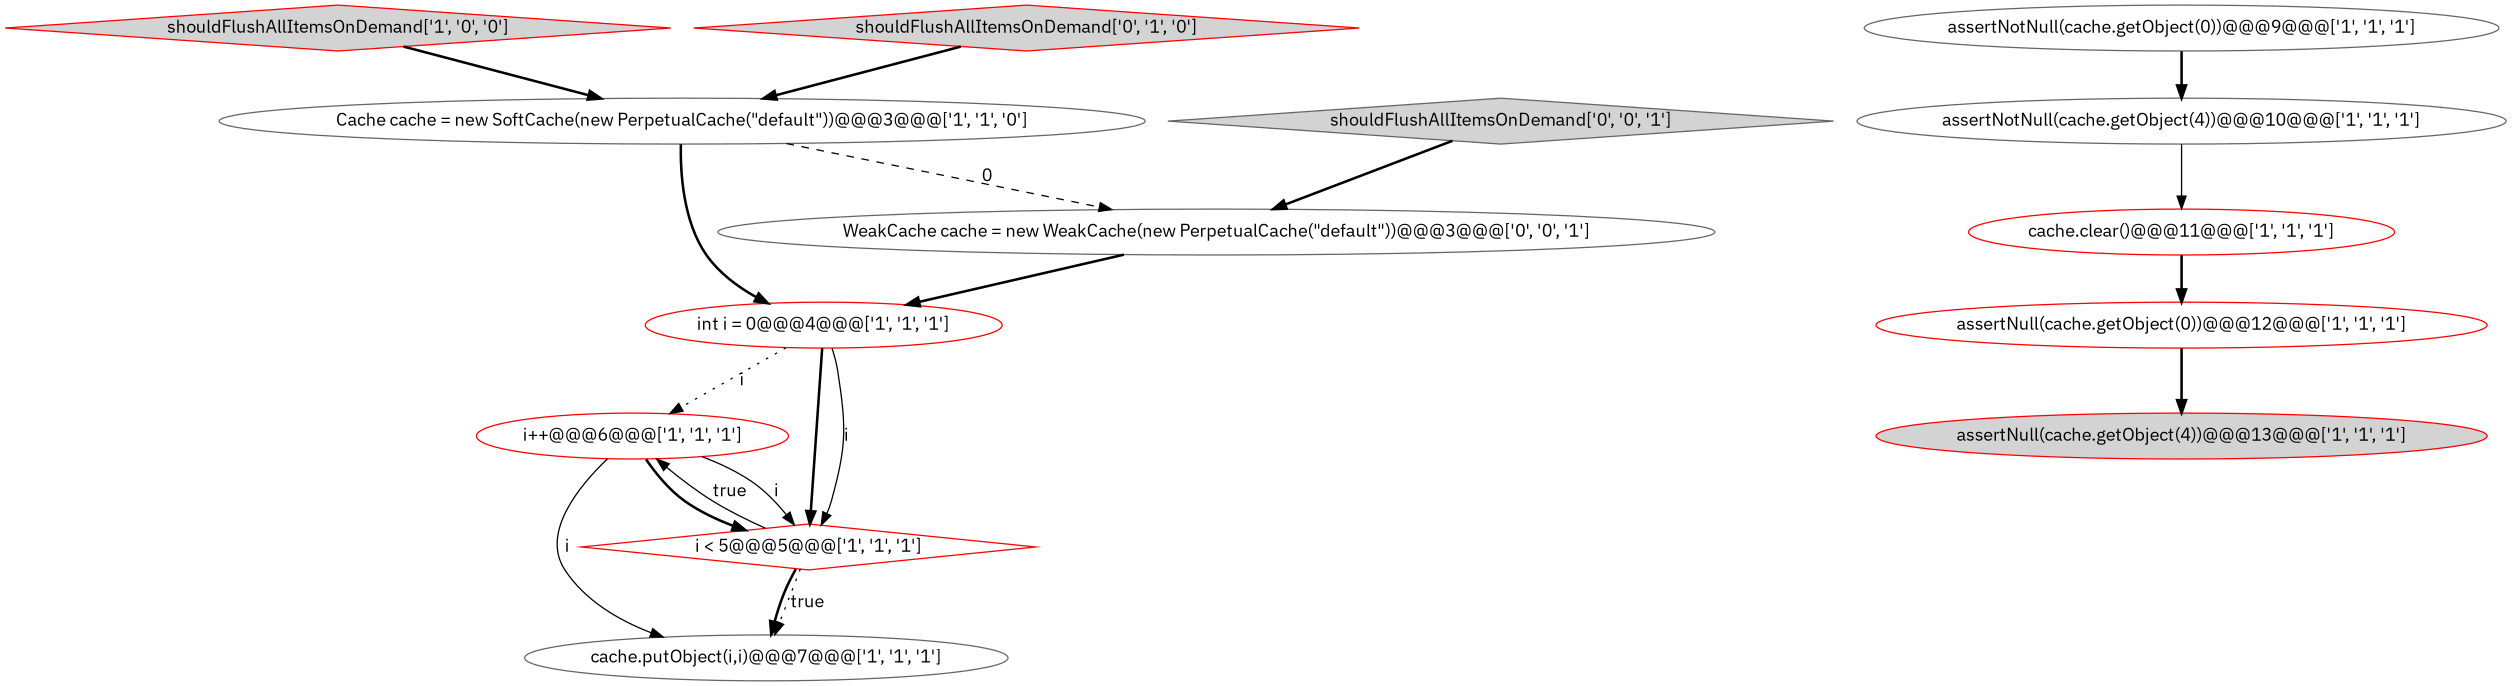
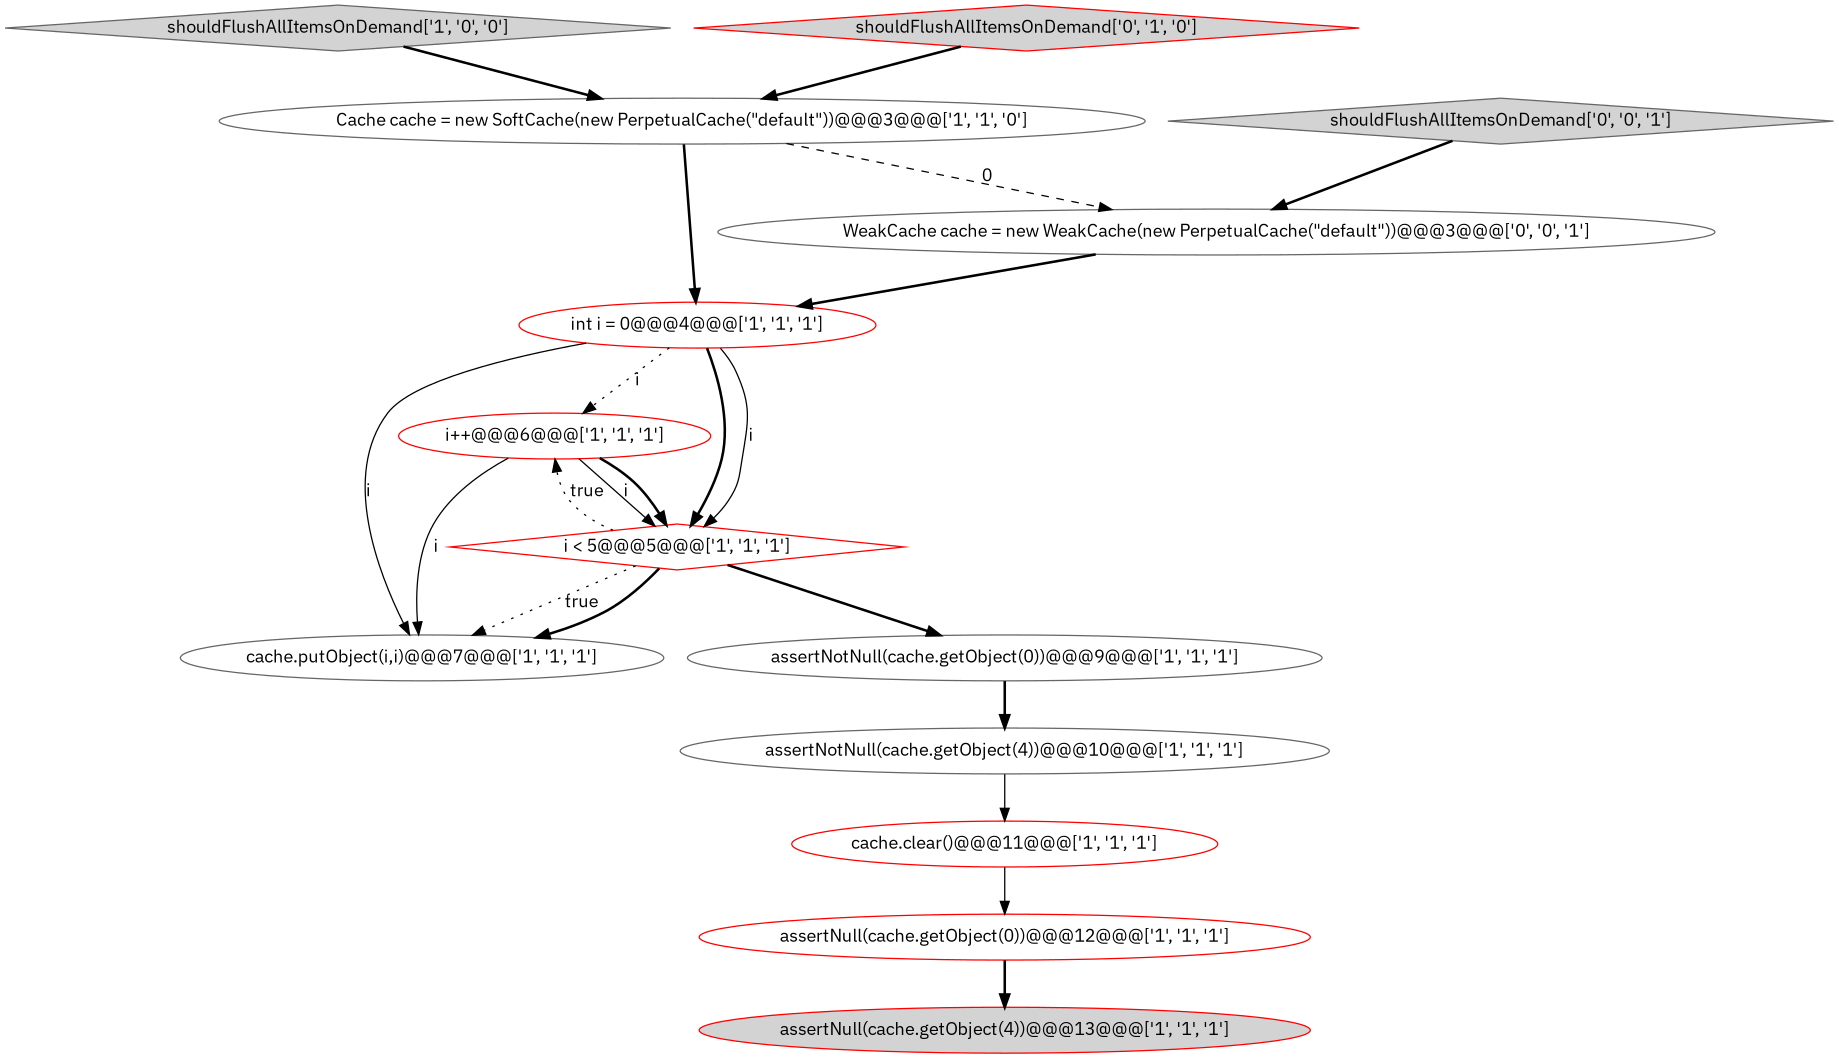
(338, 28) -> (338, 28)
(2182, 272) -> (1005, 884)
none -> (386, 417)
(714, 502) -> (577, 508)
none -> (828, 598)
